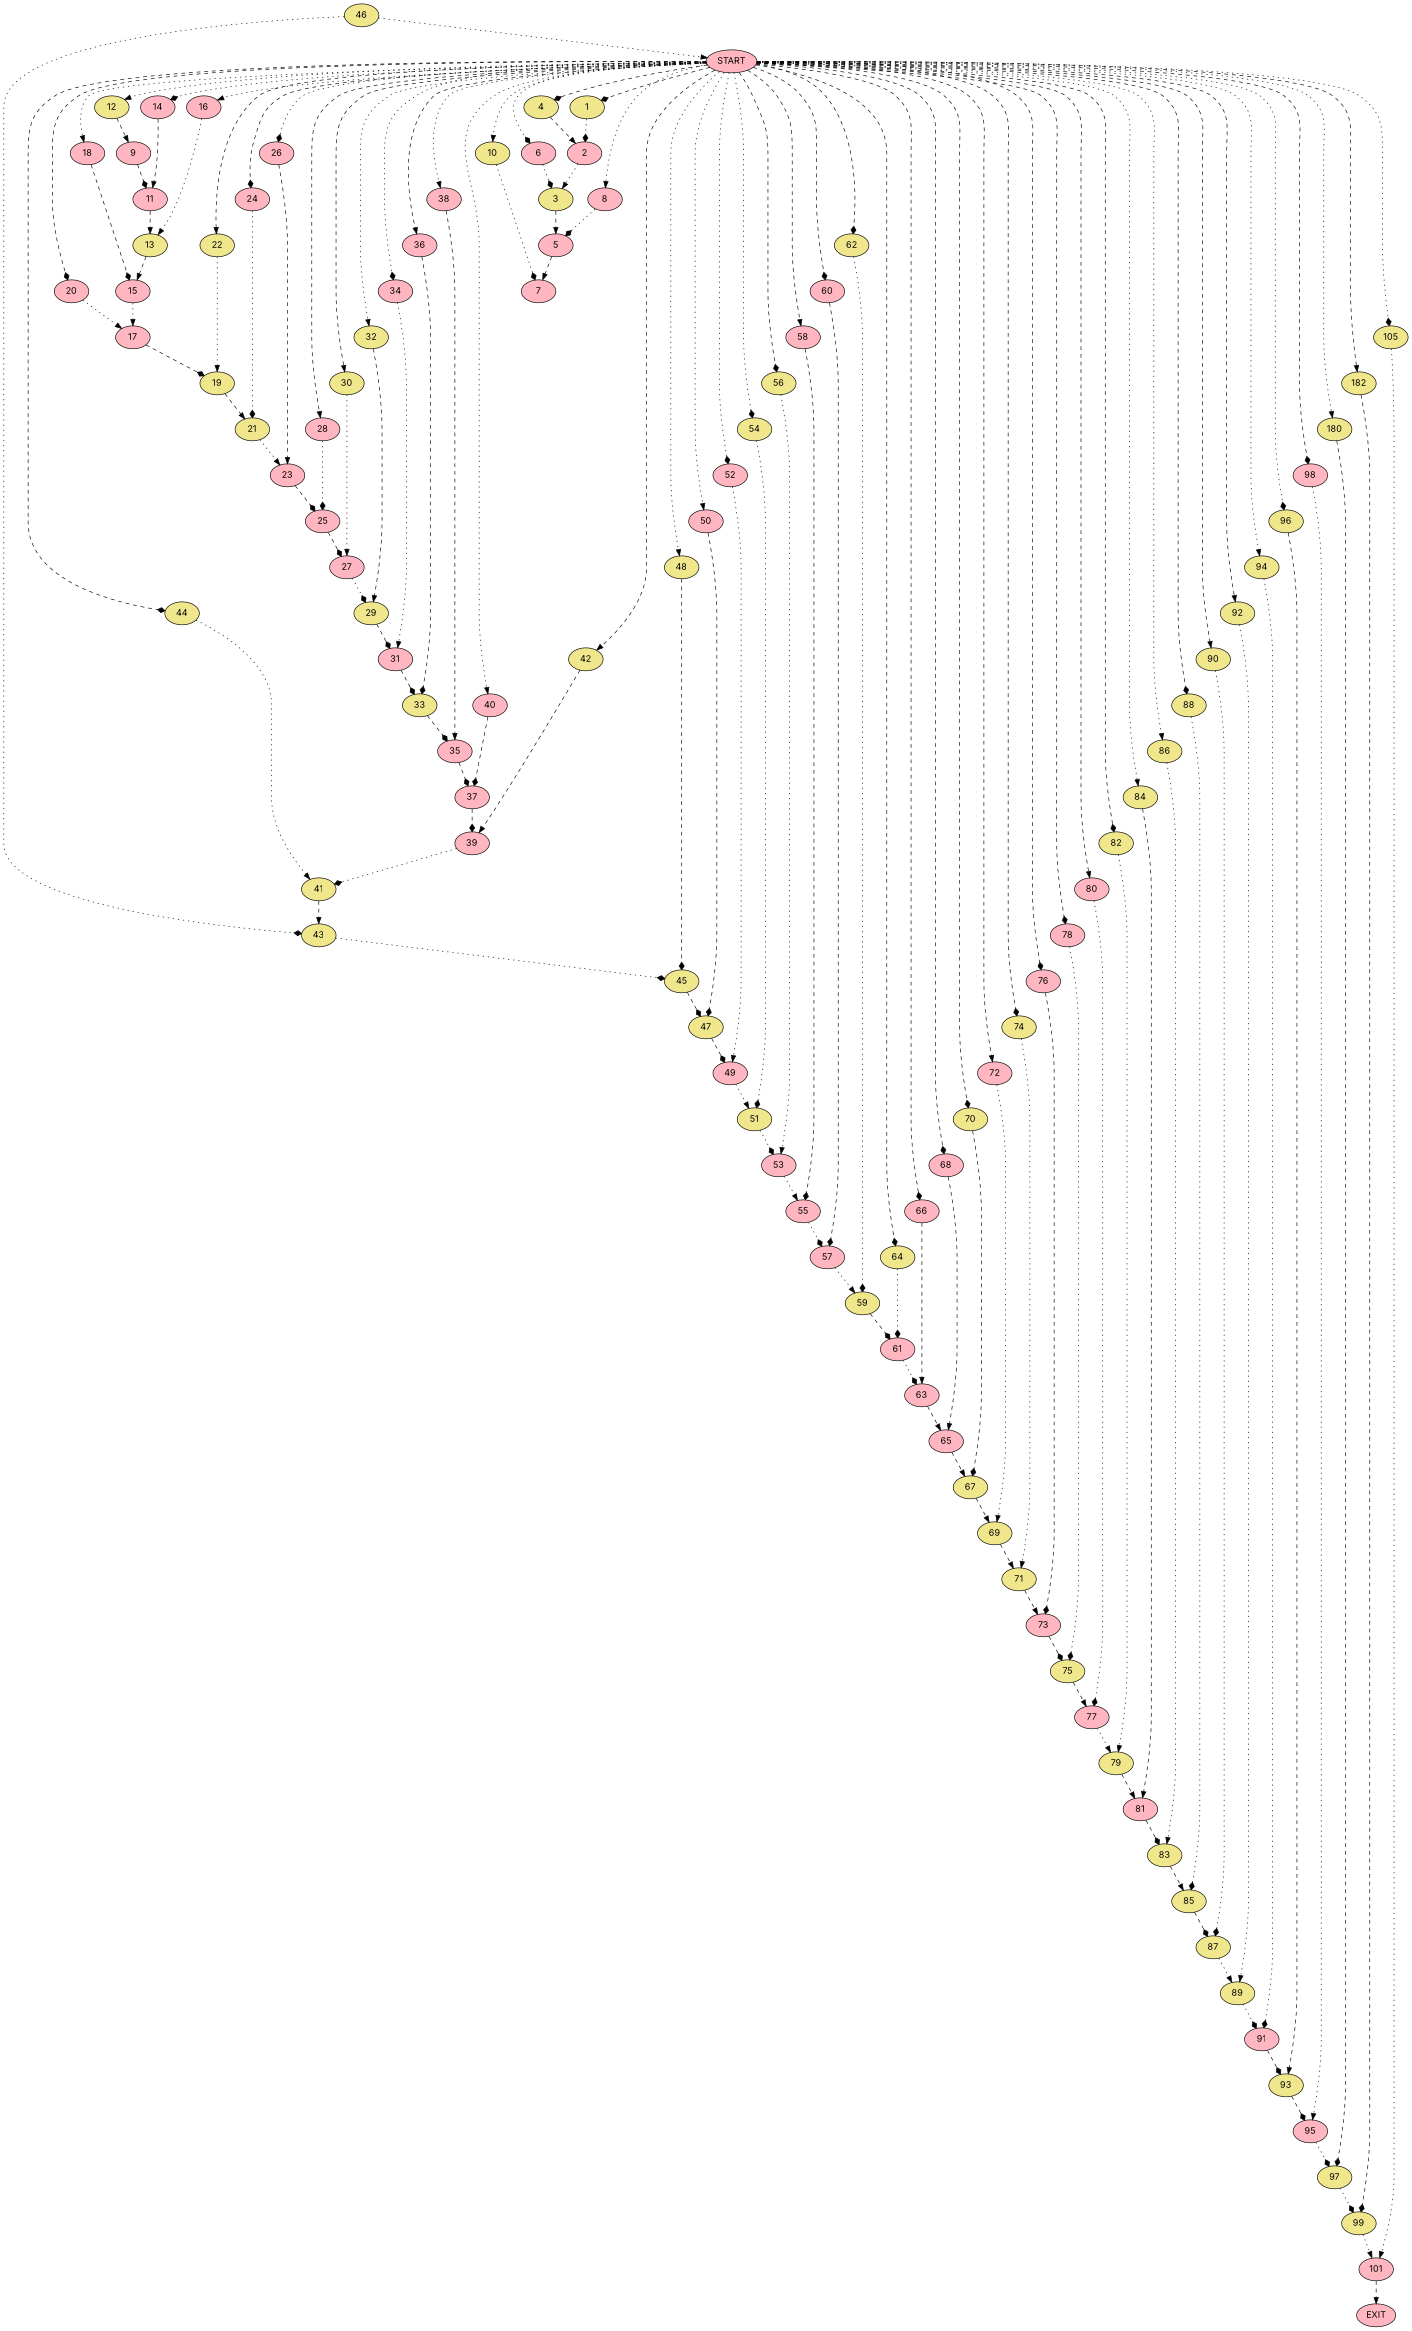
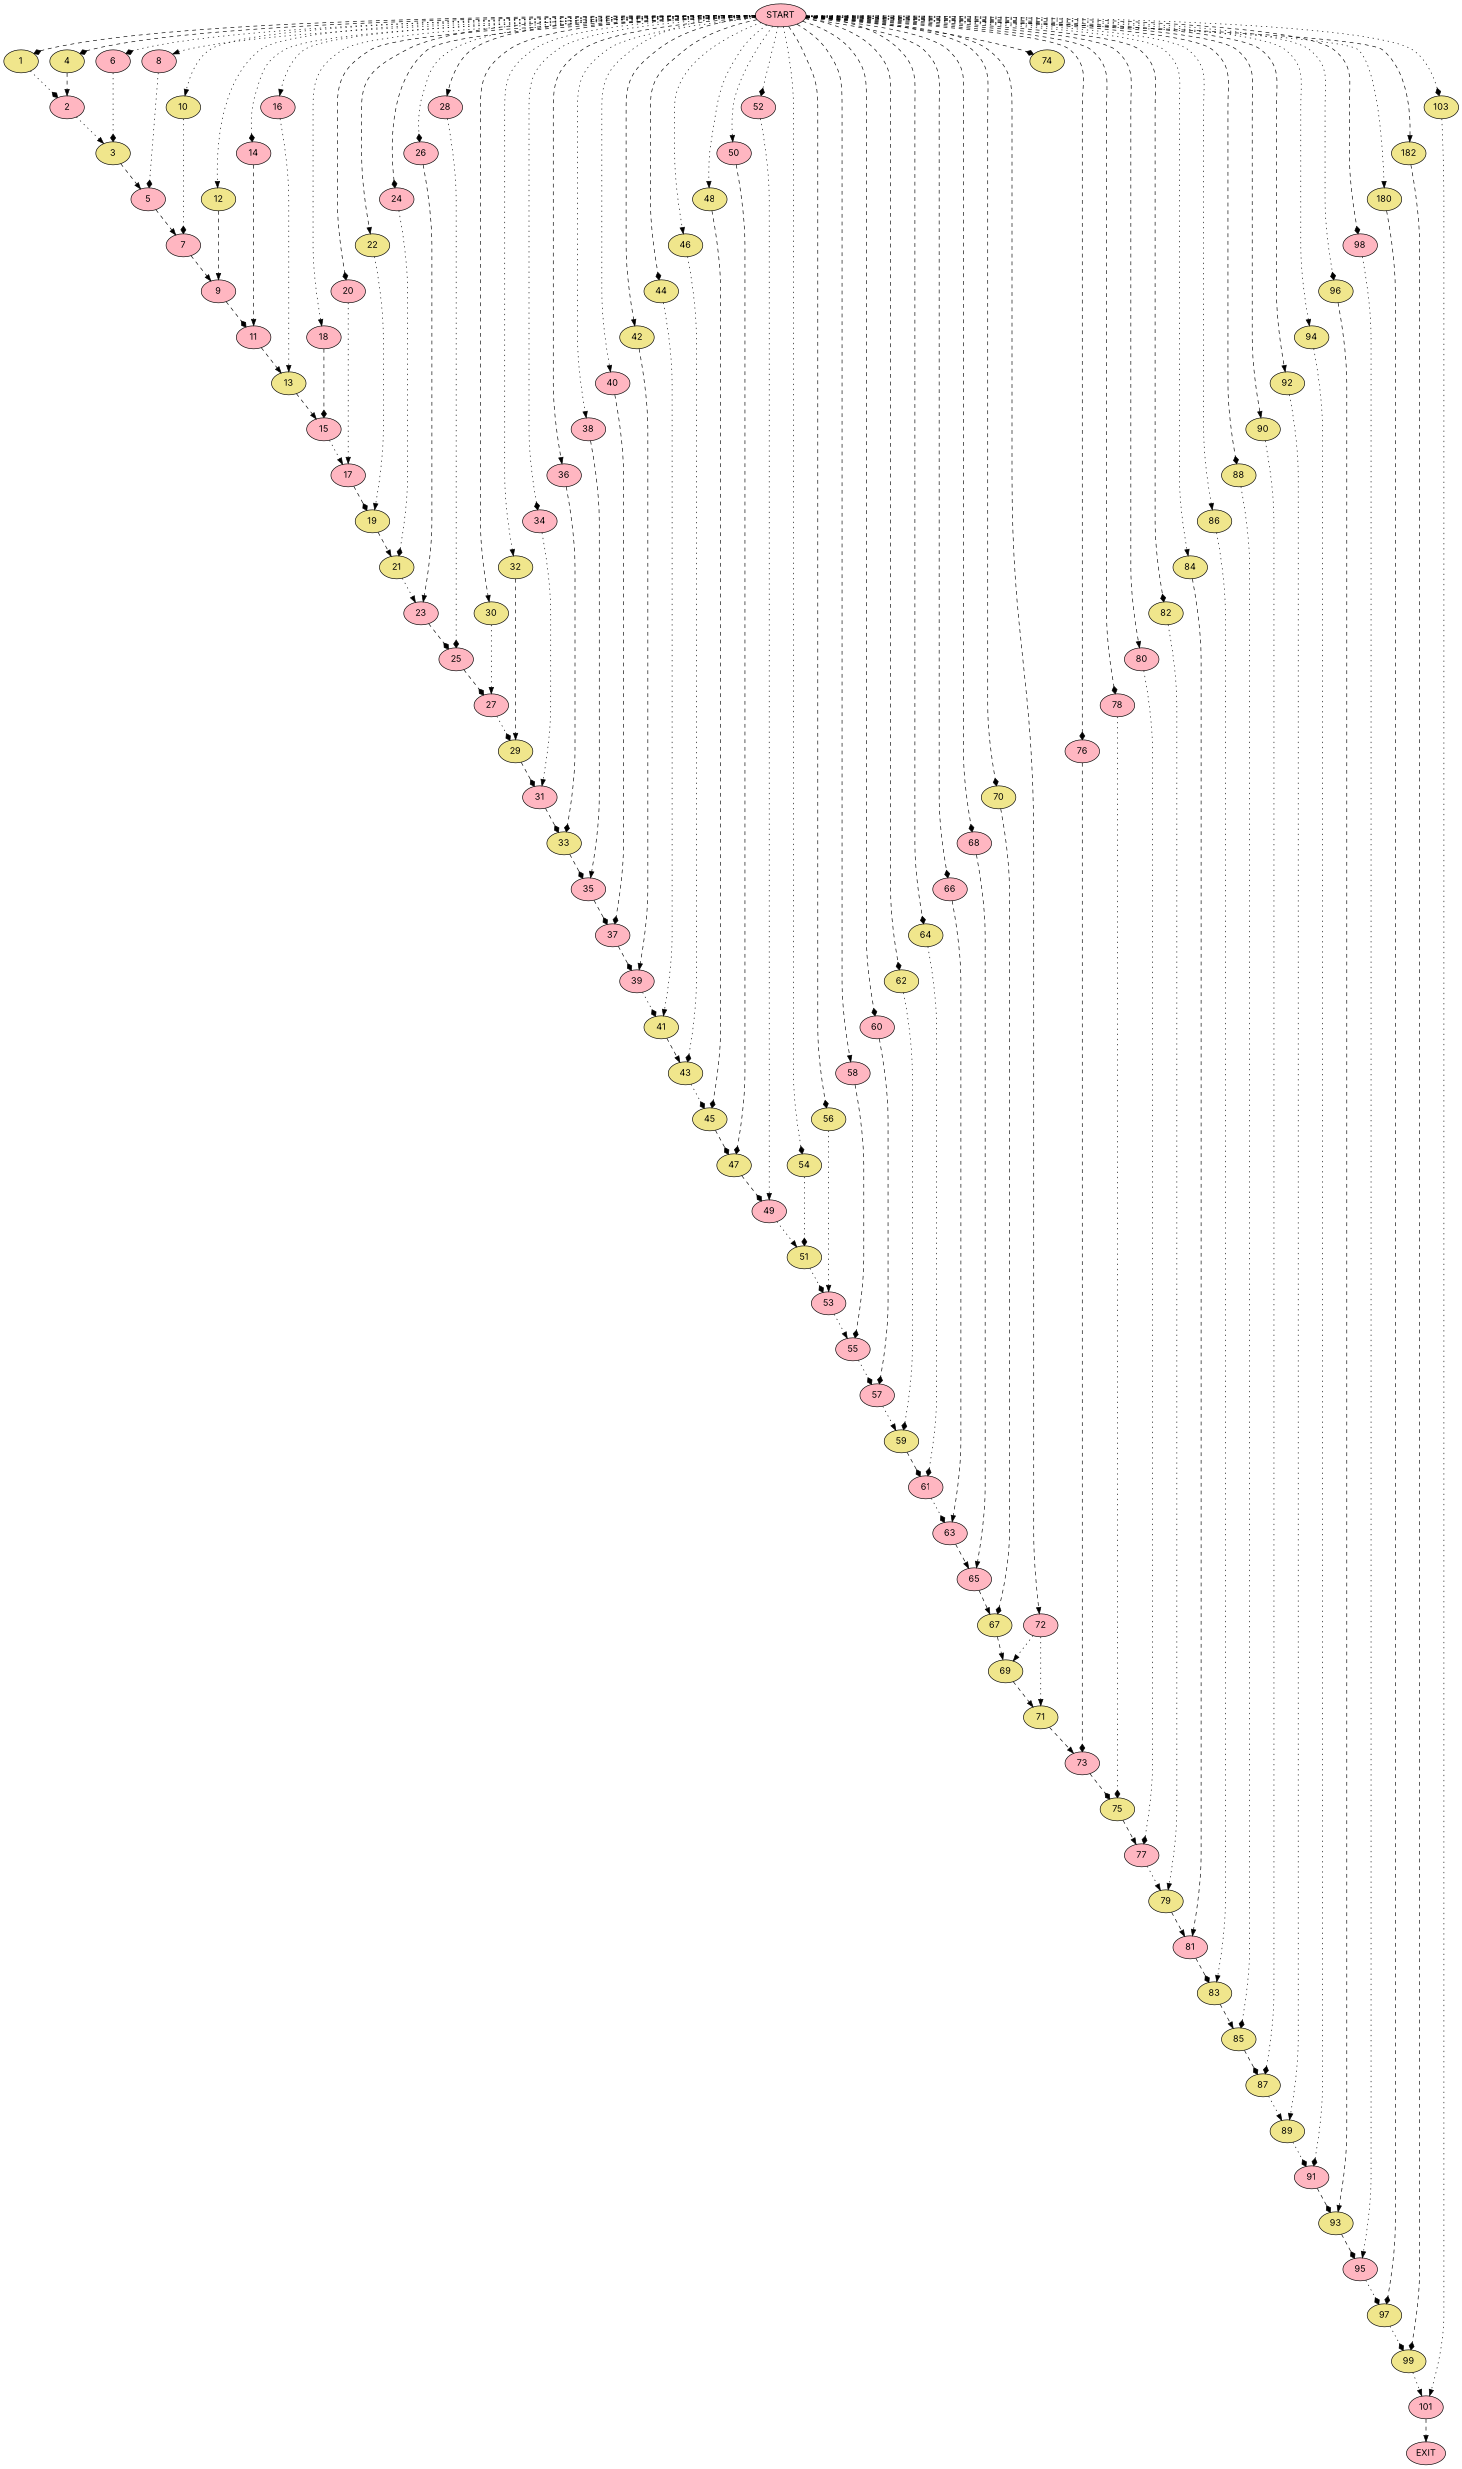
(540, 38) -> (675, 104)
none -> (199, 266)
(1391, 337) -> (1441, 107)
(1030, 1300) -> (1041, 1668)
